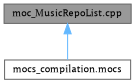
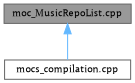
(68, 70) -> (68, 70)
